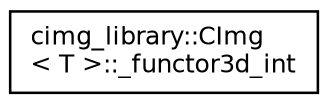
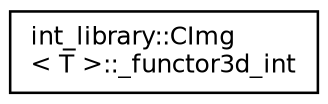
(164, 52) -> (164, 52)
